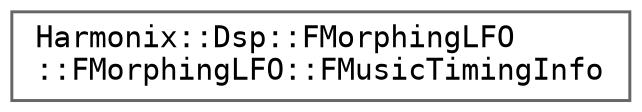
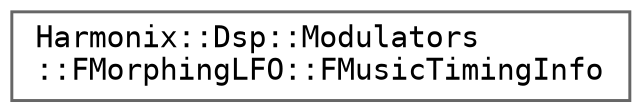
(321, 56) -> (321, 56)
